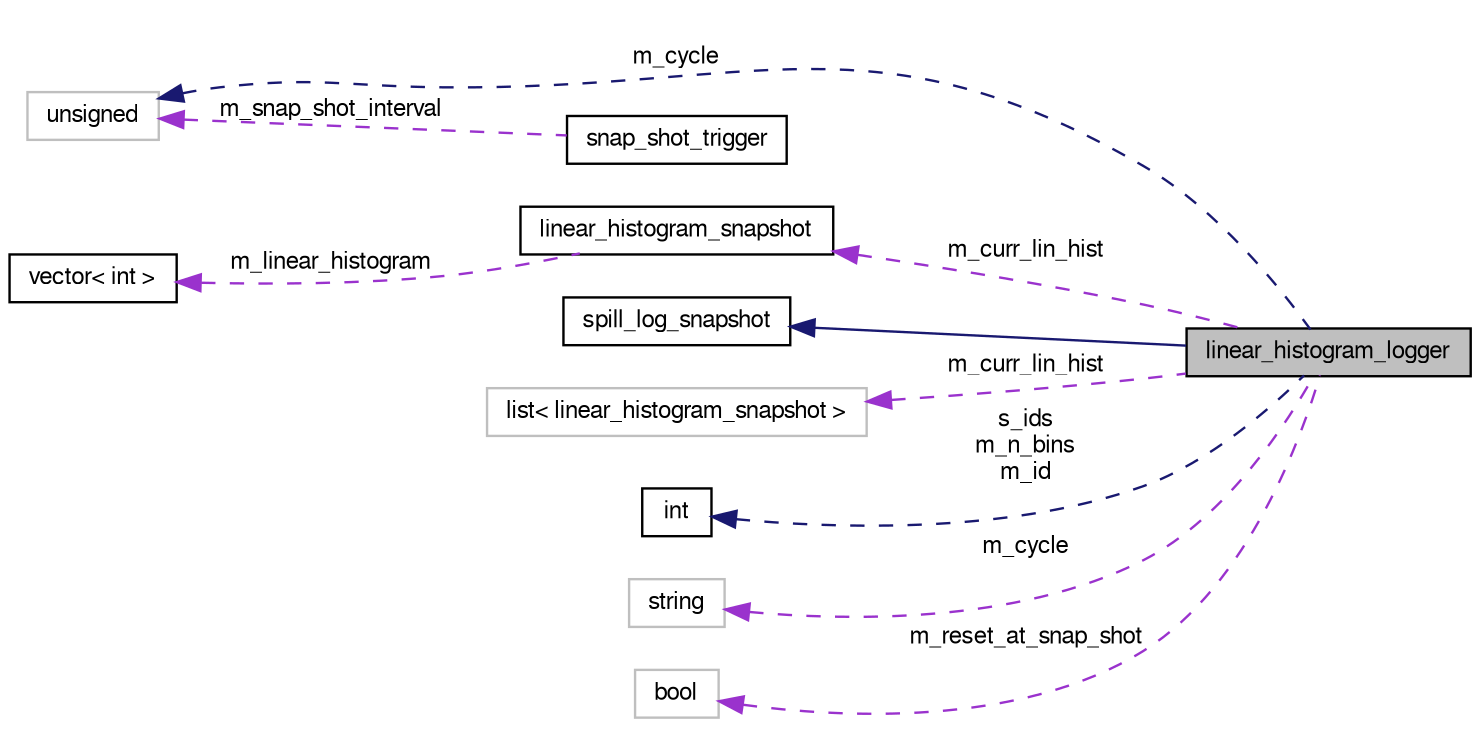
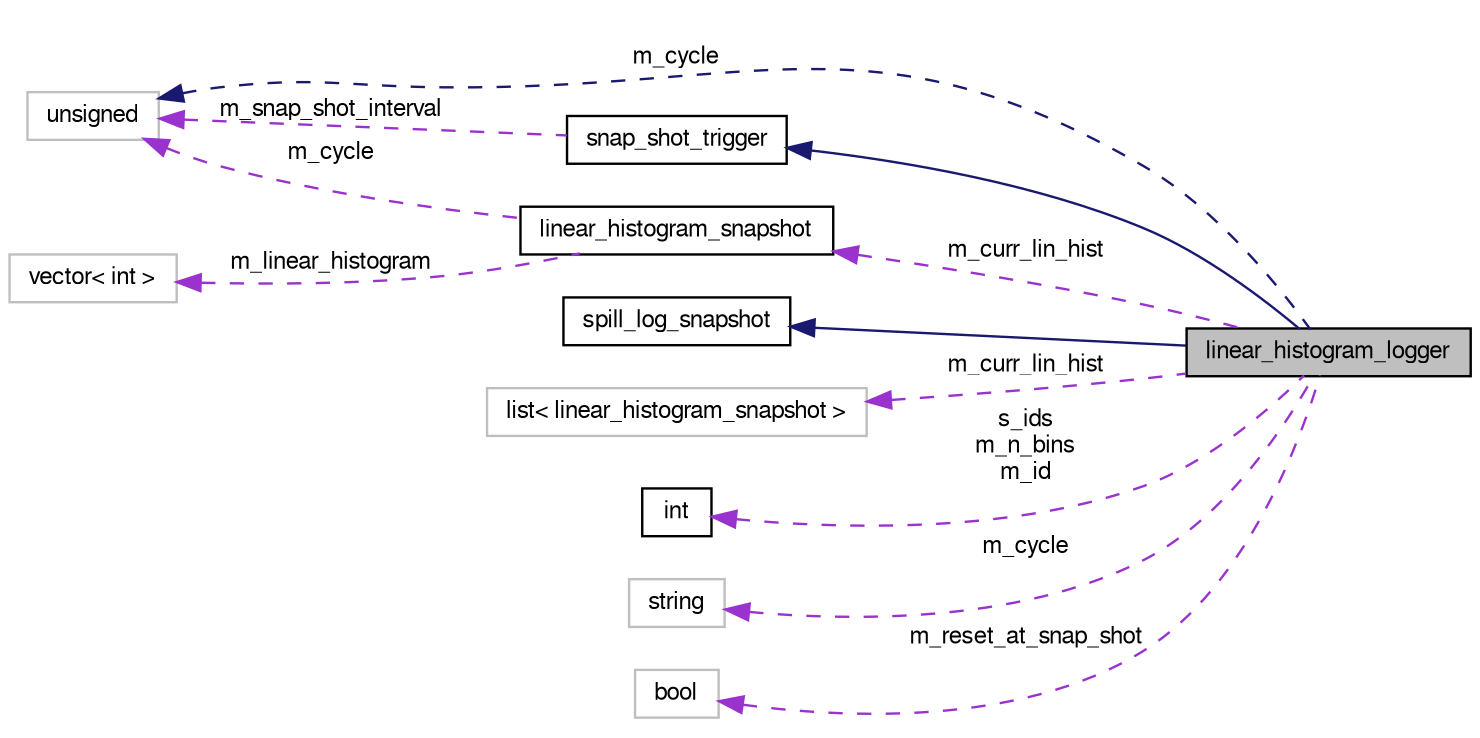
none -> (341, 193)
none -> (1070, 202)
(93, 278) -> (93, 278)
(1039, 512) -> (1039, 512)
